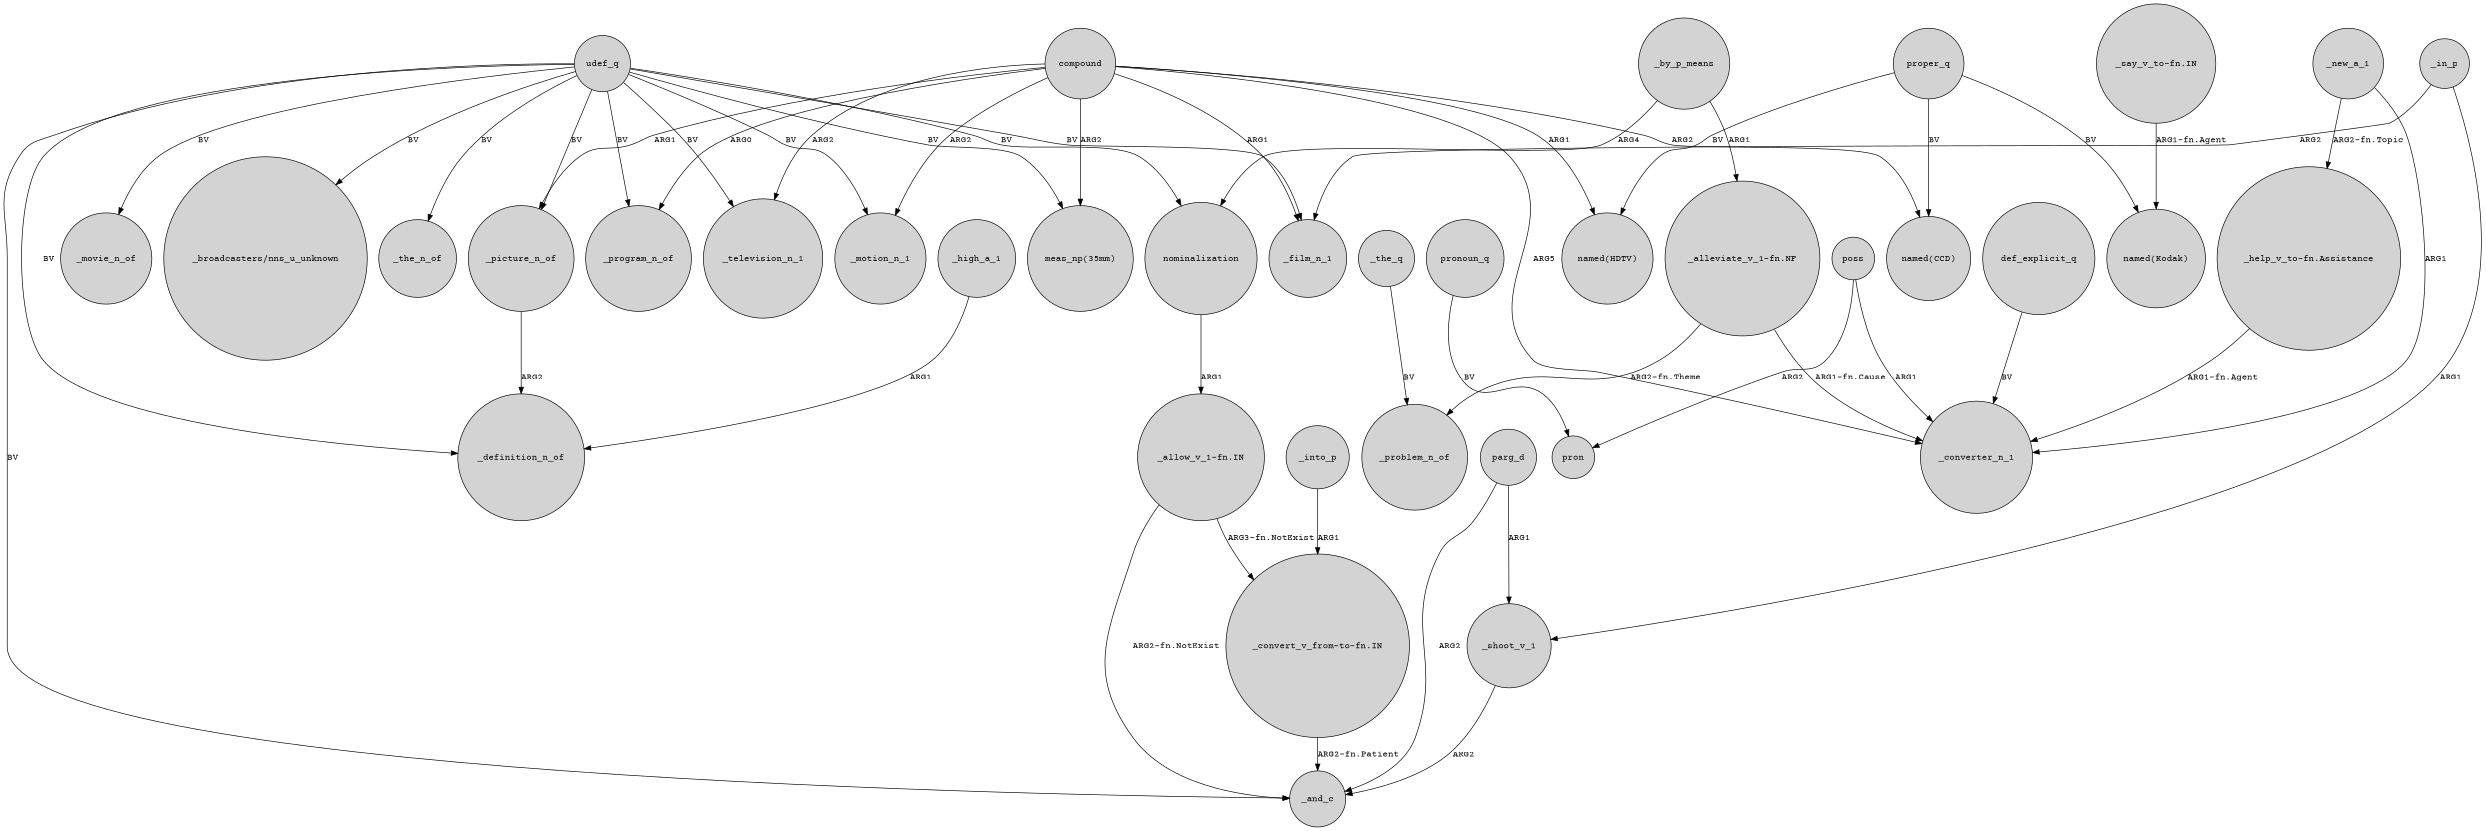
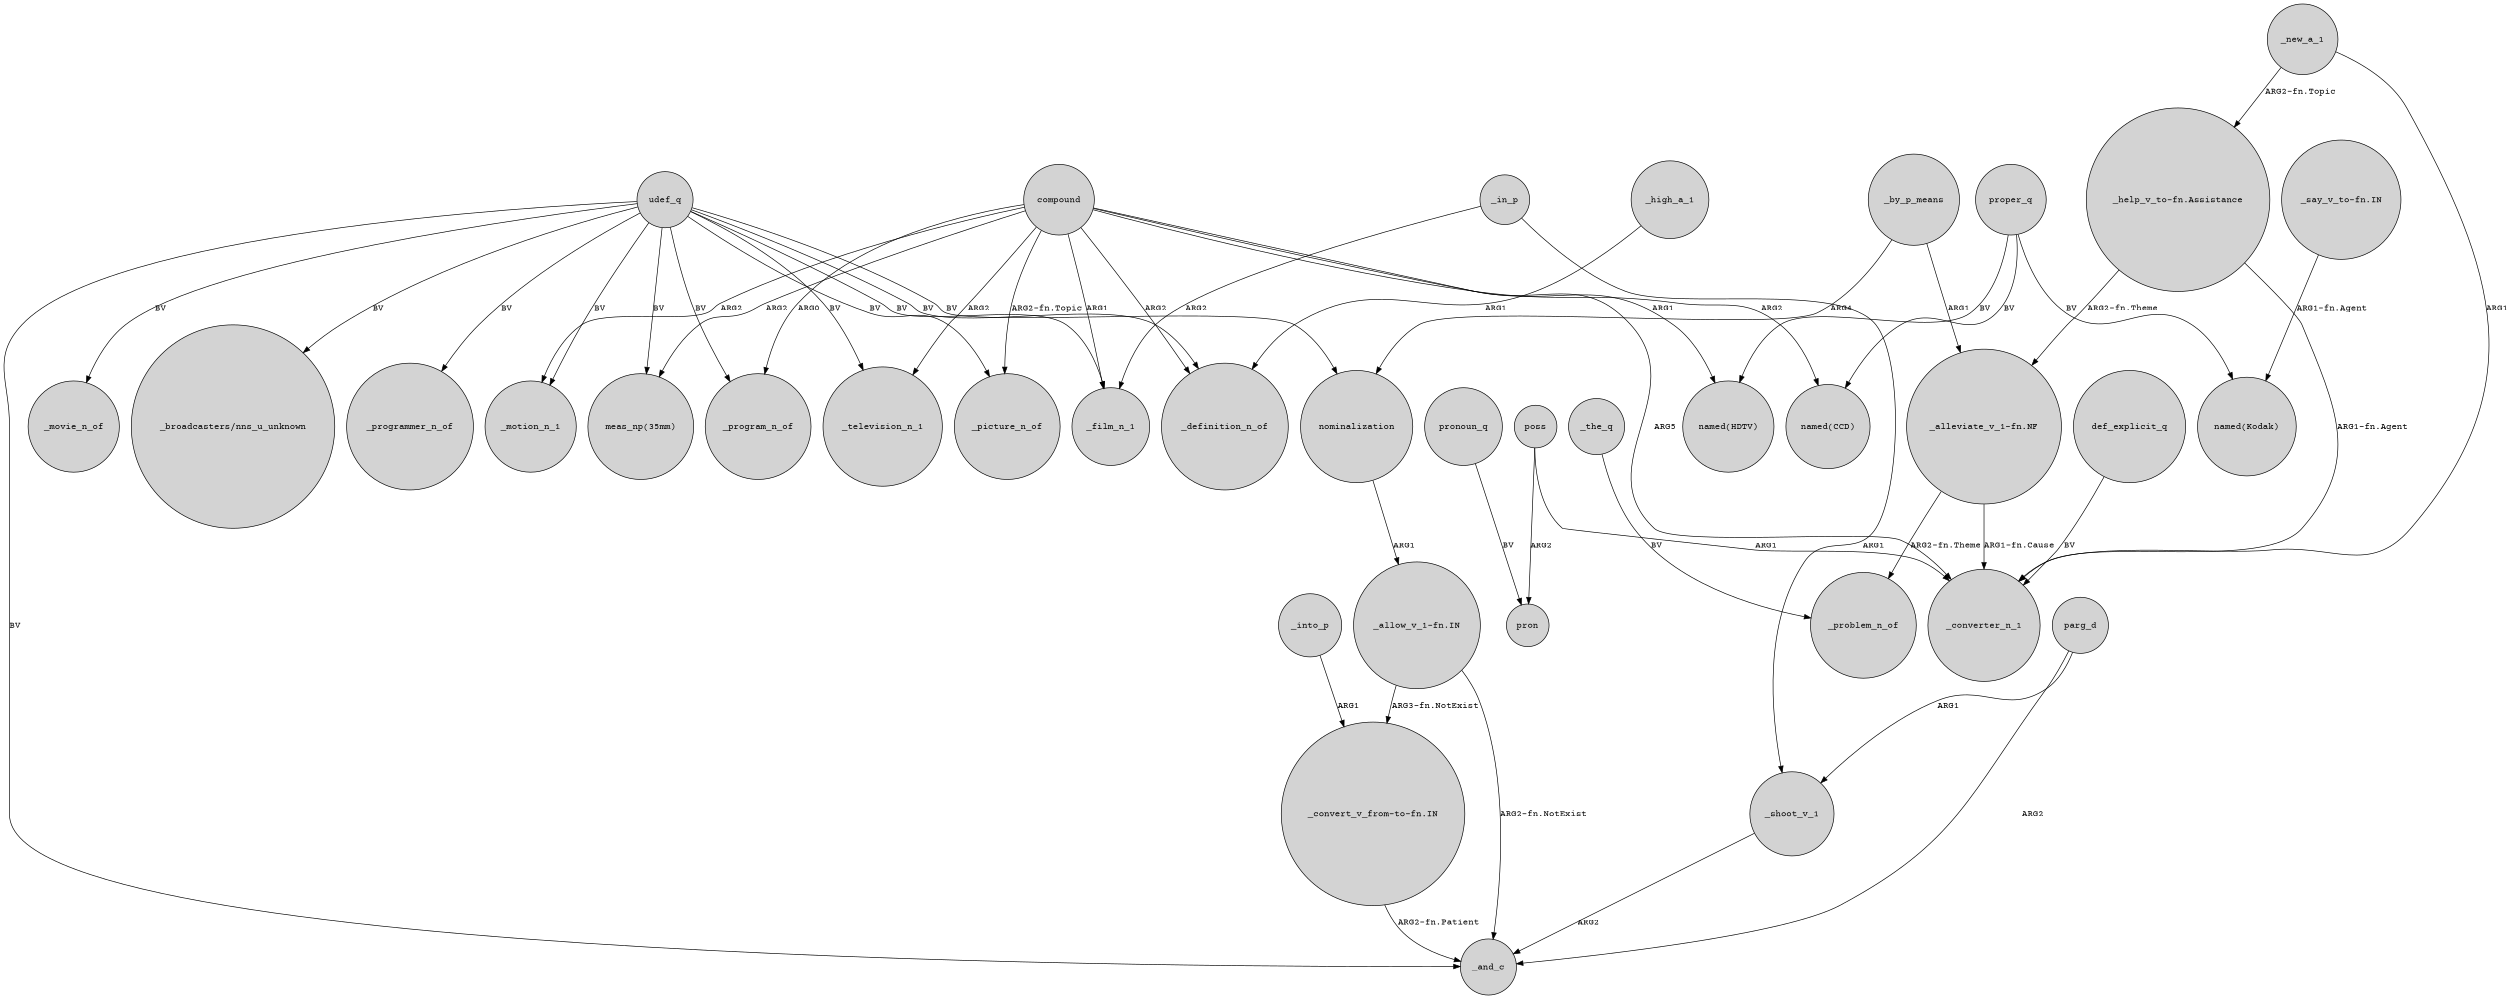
(665, 140) -> (1047, 308)
(418, 258) -> (410, 427)
none -> (2080, 313)
(521, 349) -> (1135, 297)
